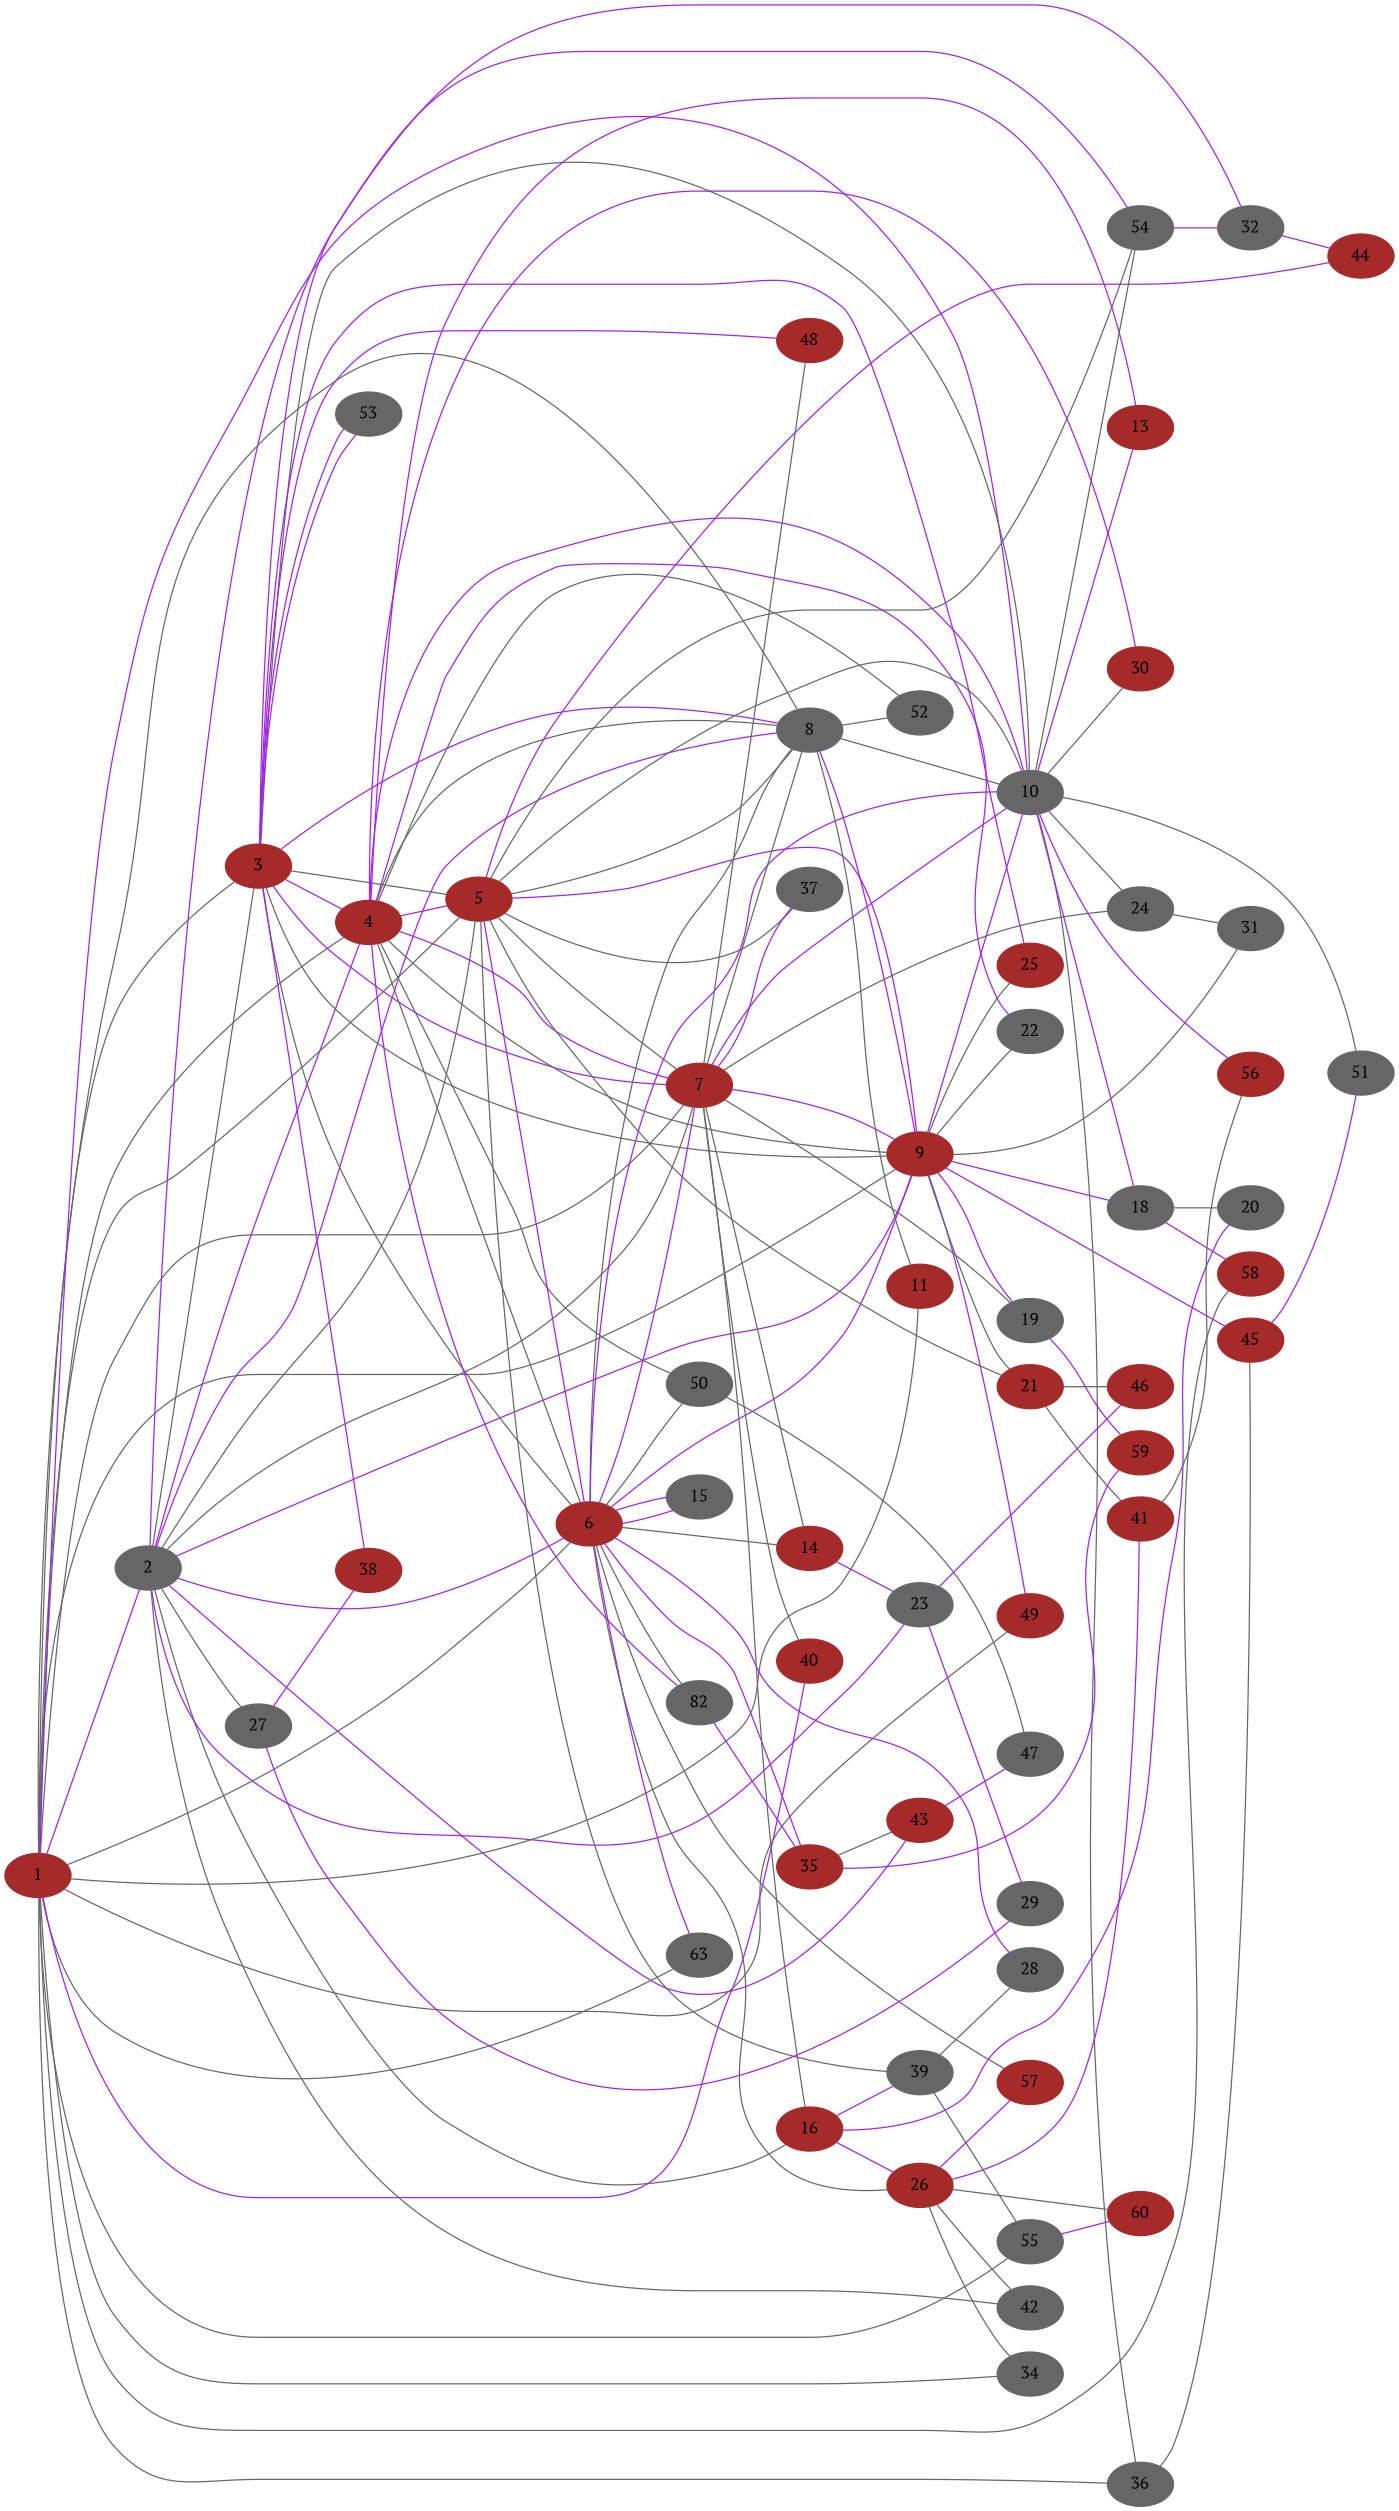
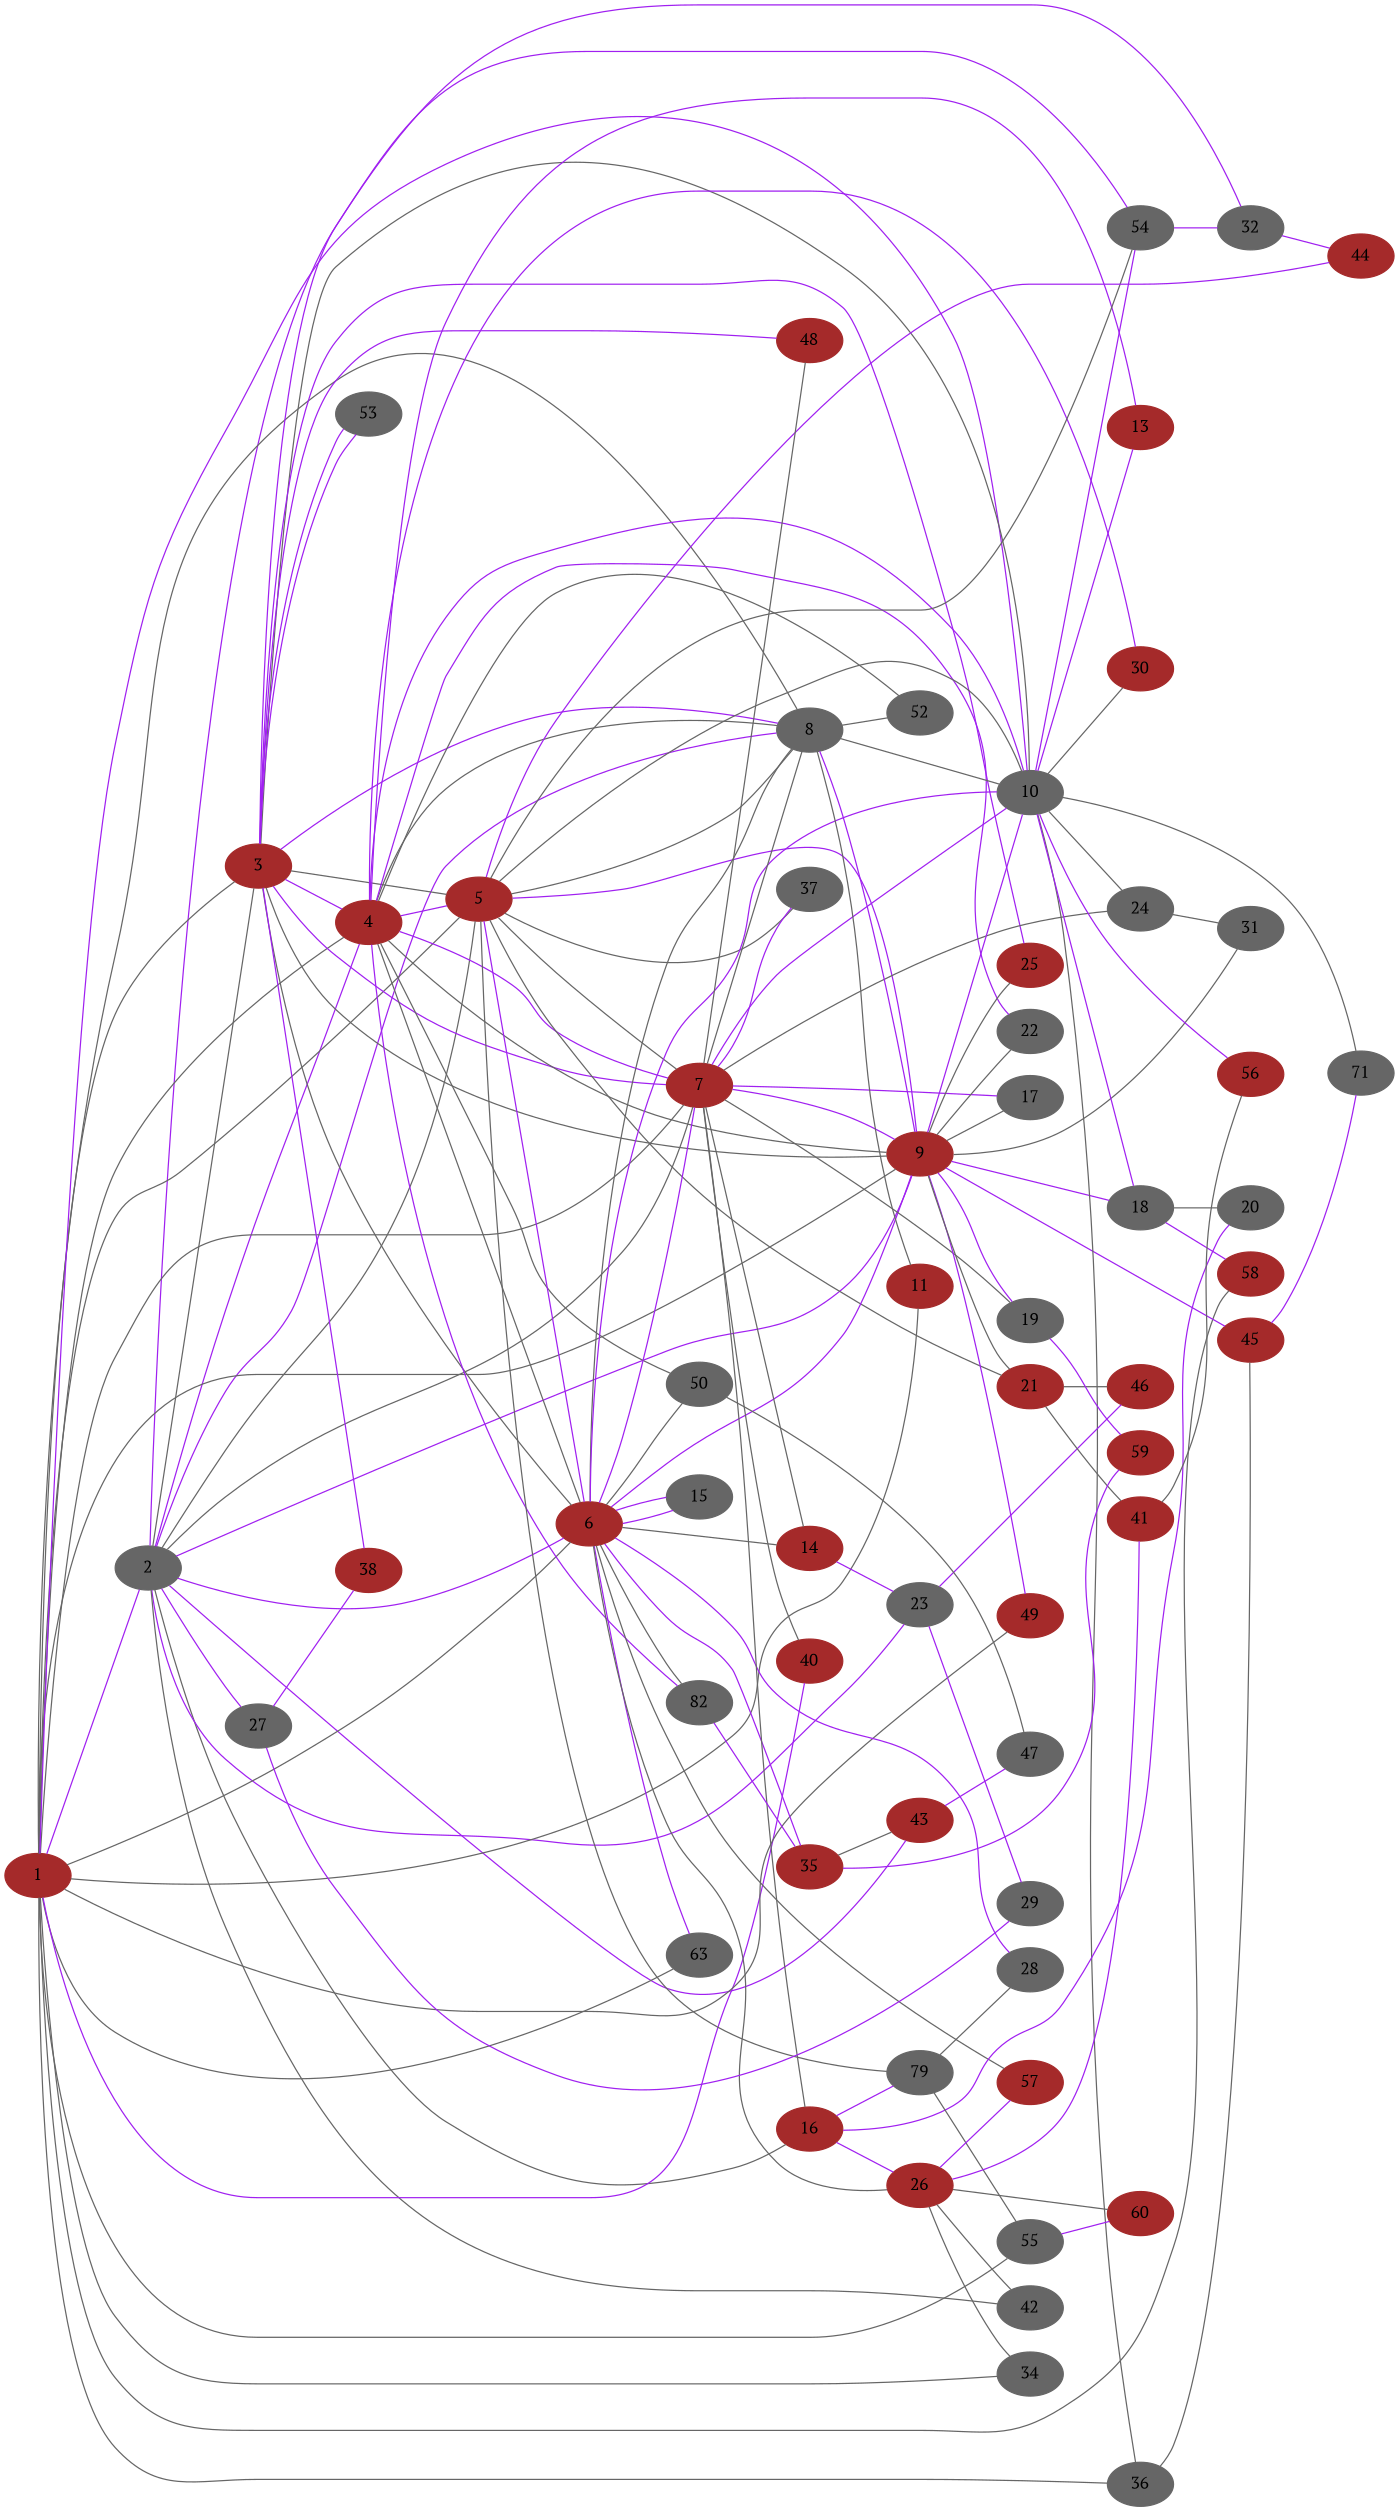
(1085, 510) -> (1085, 510)
(1361, 1073) -> (1361, 1073)
none -> (1030, 1098)
(199, 1649) -> (199, 1649)
(920, 2073) -> (920, 2073)
